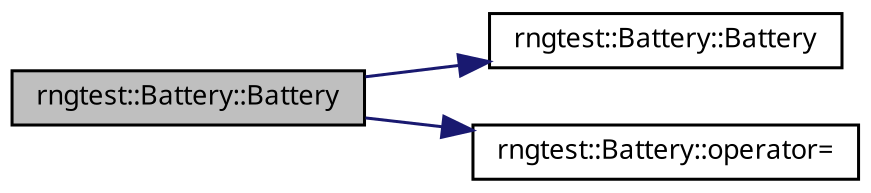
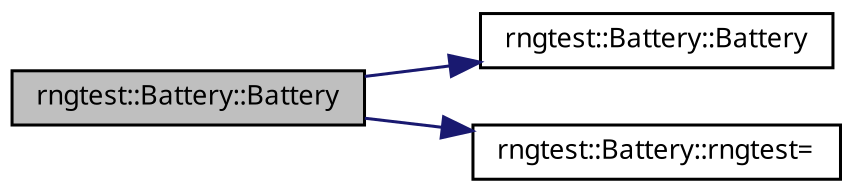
(666, 152) -> (657, 152)
